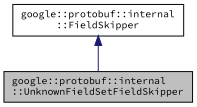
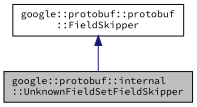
(98, 20) -> (98, 20)
